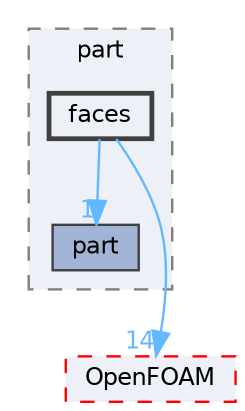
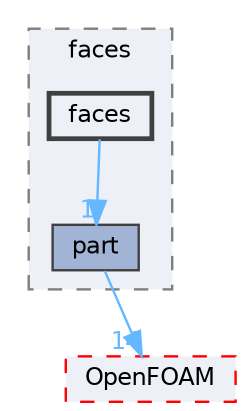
(100, 51) -> (100, 51)
(157, 215) -> (119, 304)
